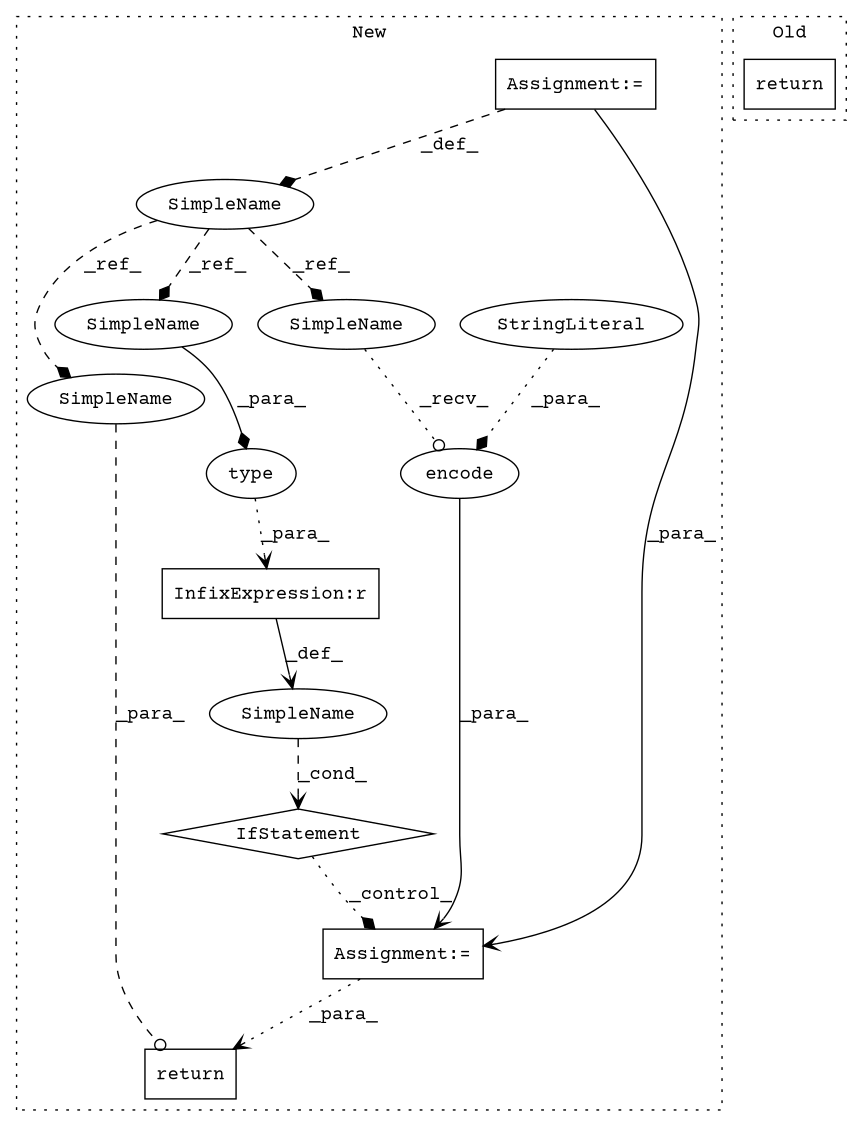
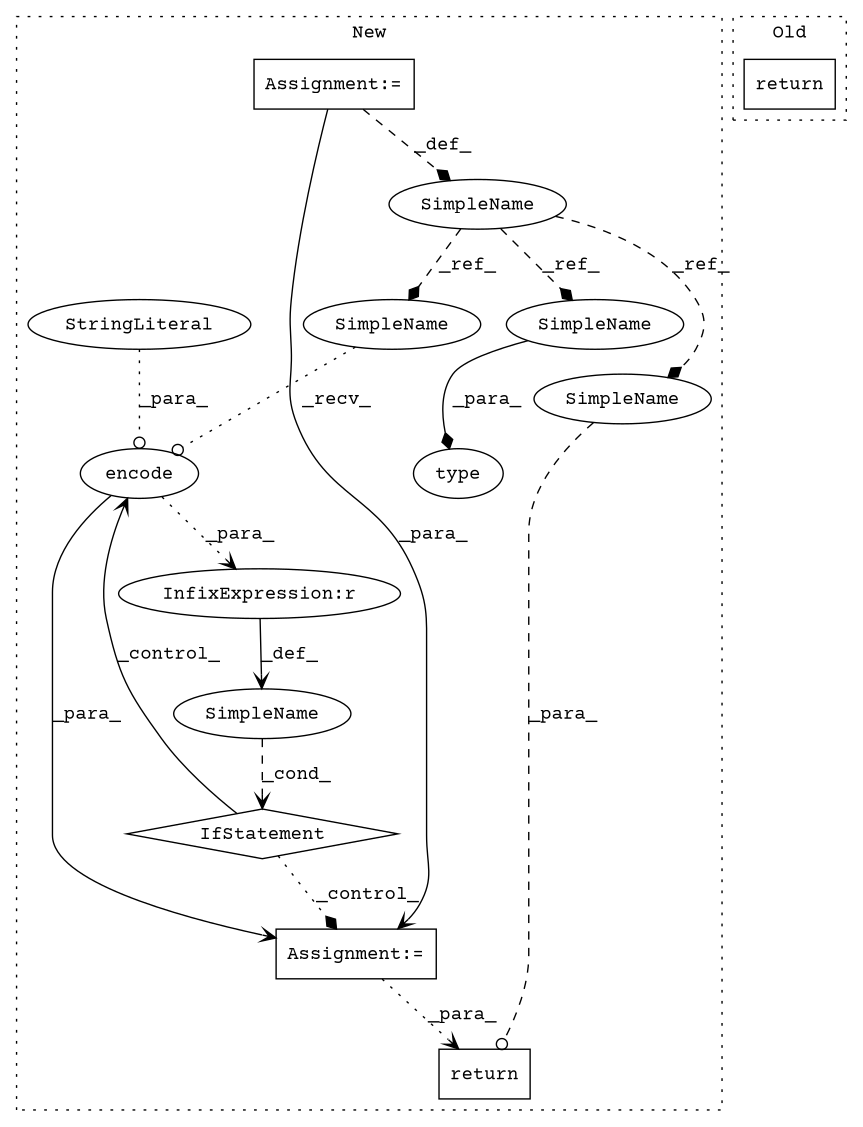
(520, 393) -> (139, 393)
(260, 527) -> (194, 528)
(271, 594) -> (260, 594)
none -> (125, 681)
